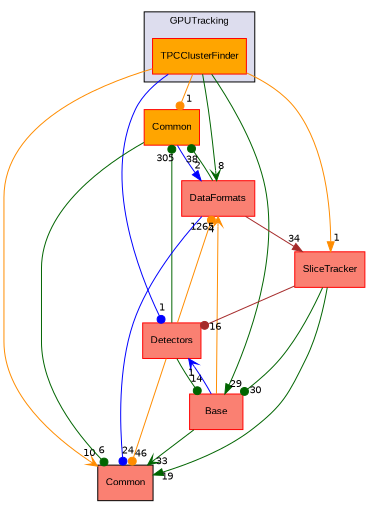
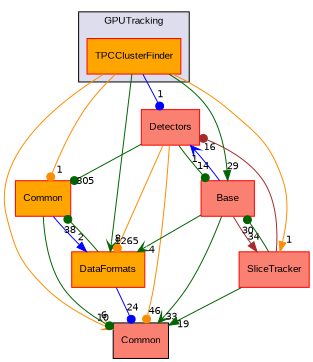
(218, 198) -> (108, 270)
(275, 234) -> (242, 230)
(217, 310) -> (174, 231)
